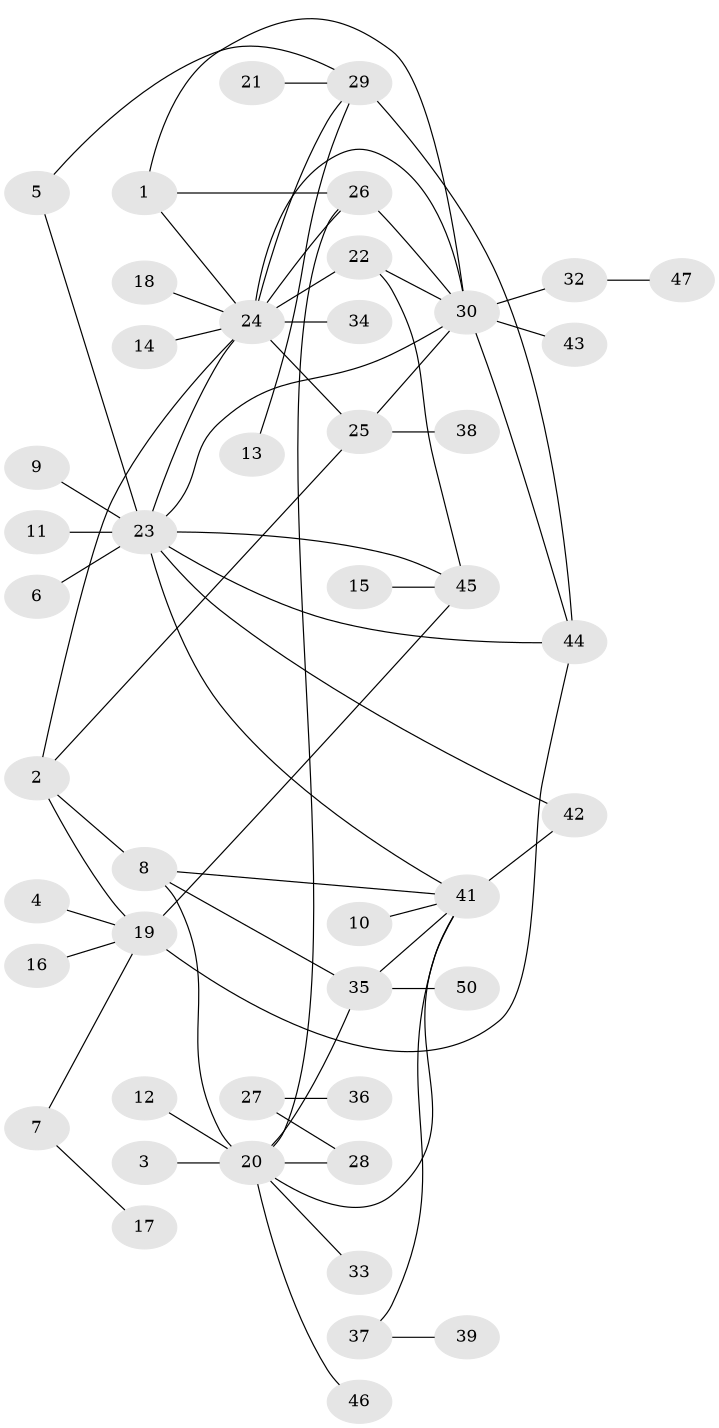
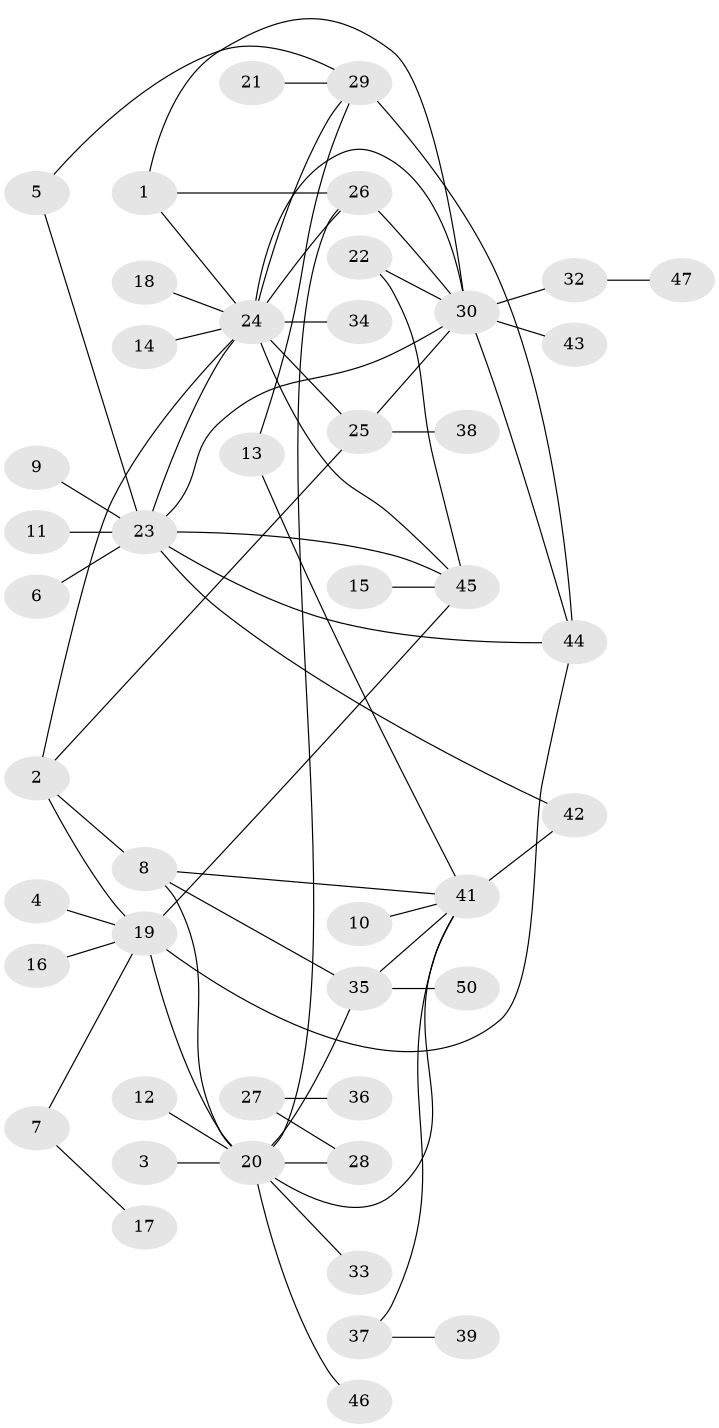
(306, 290) -> (335, 472)
(260, 749) -> (355, 678)
none -> (182, 1055)
